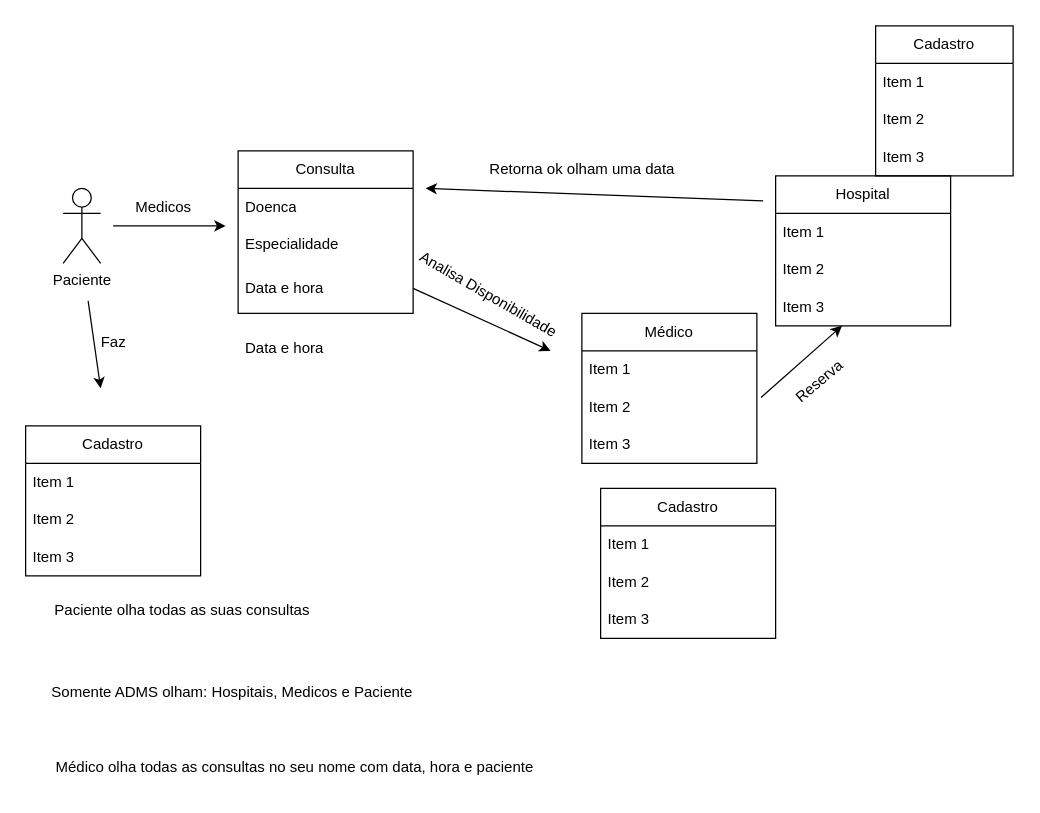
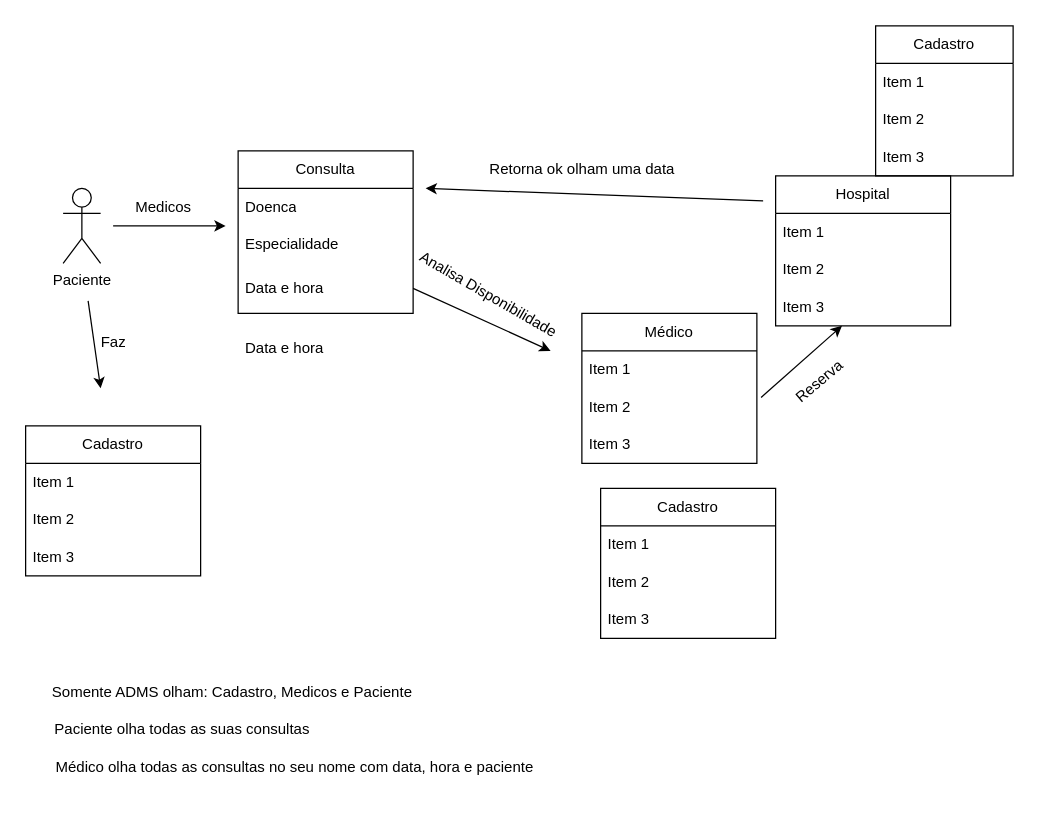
(182, 611) -> (182, 729)
(233, 692) -> (233, 692)
